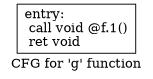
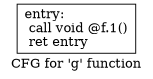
(53, 42) -> (57, 42)
